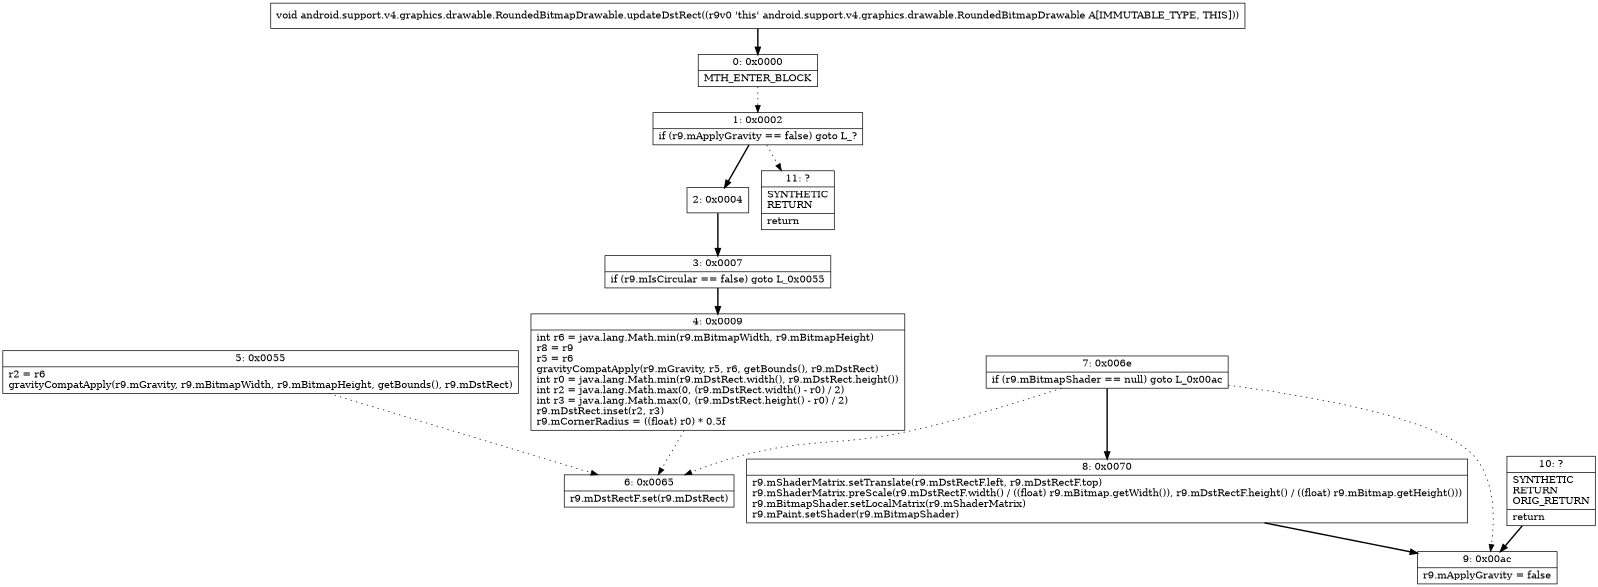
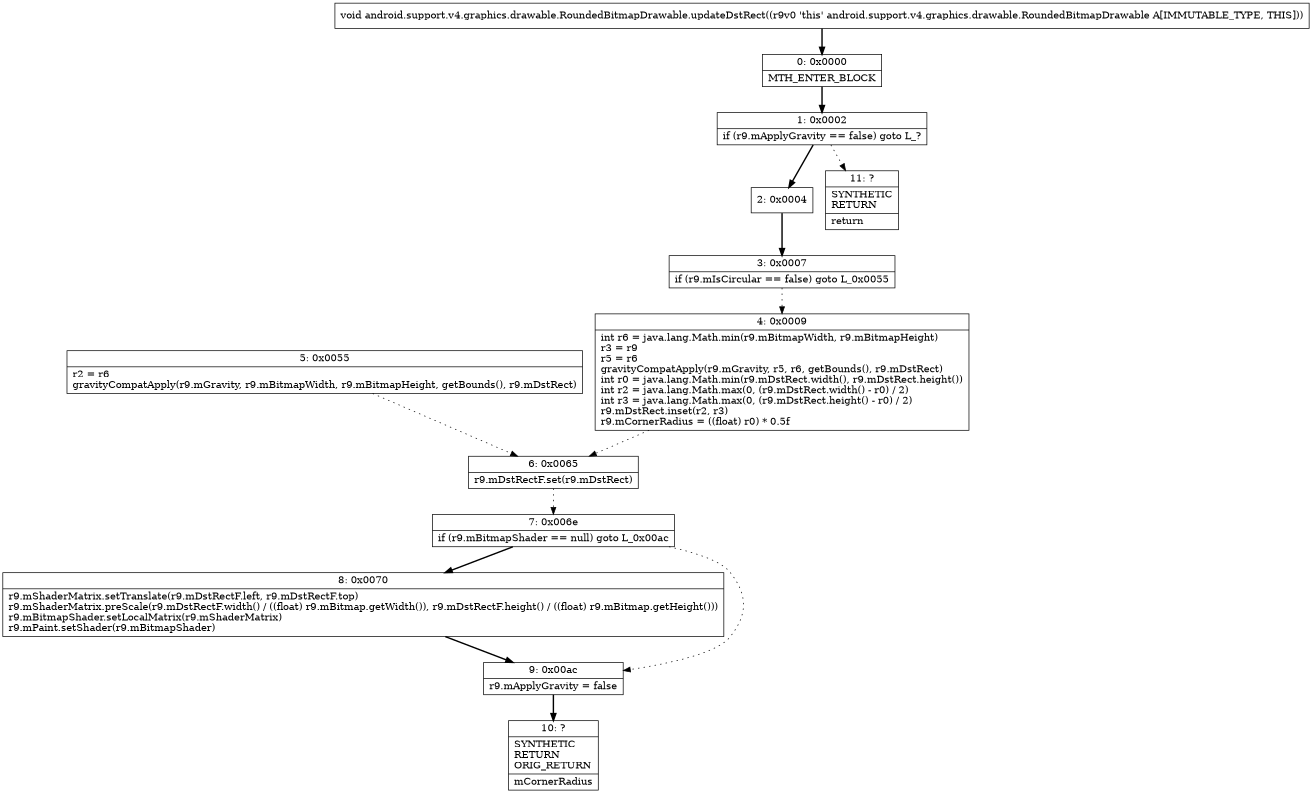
(758, 96) -> (822, 96)
(718, 297) -> (782, 297)
(555, 348) -> (619, 348)
(878, 437) -> (553, 498)
(1529, 517) -> (553, 782)
(1514, 536) -> (553, 704)
